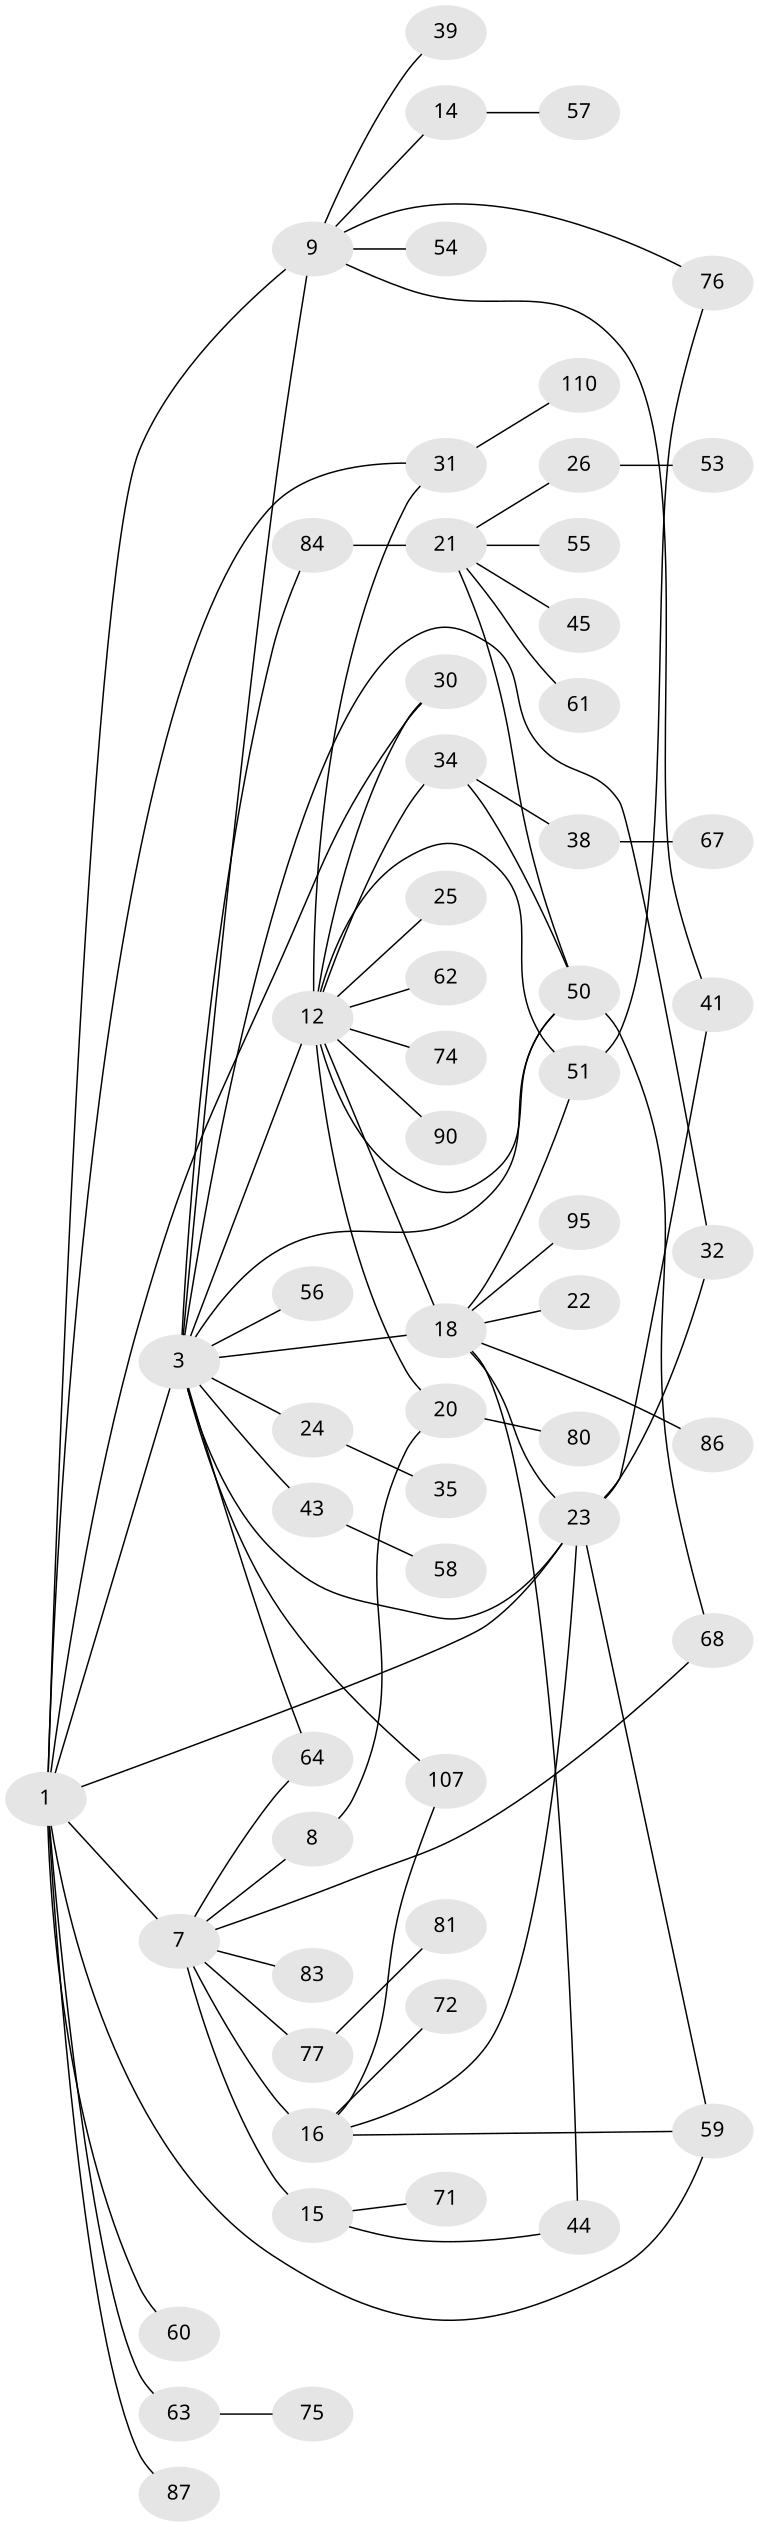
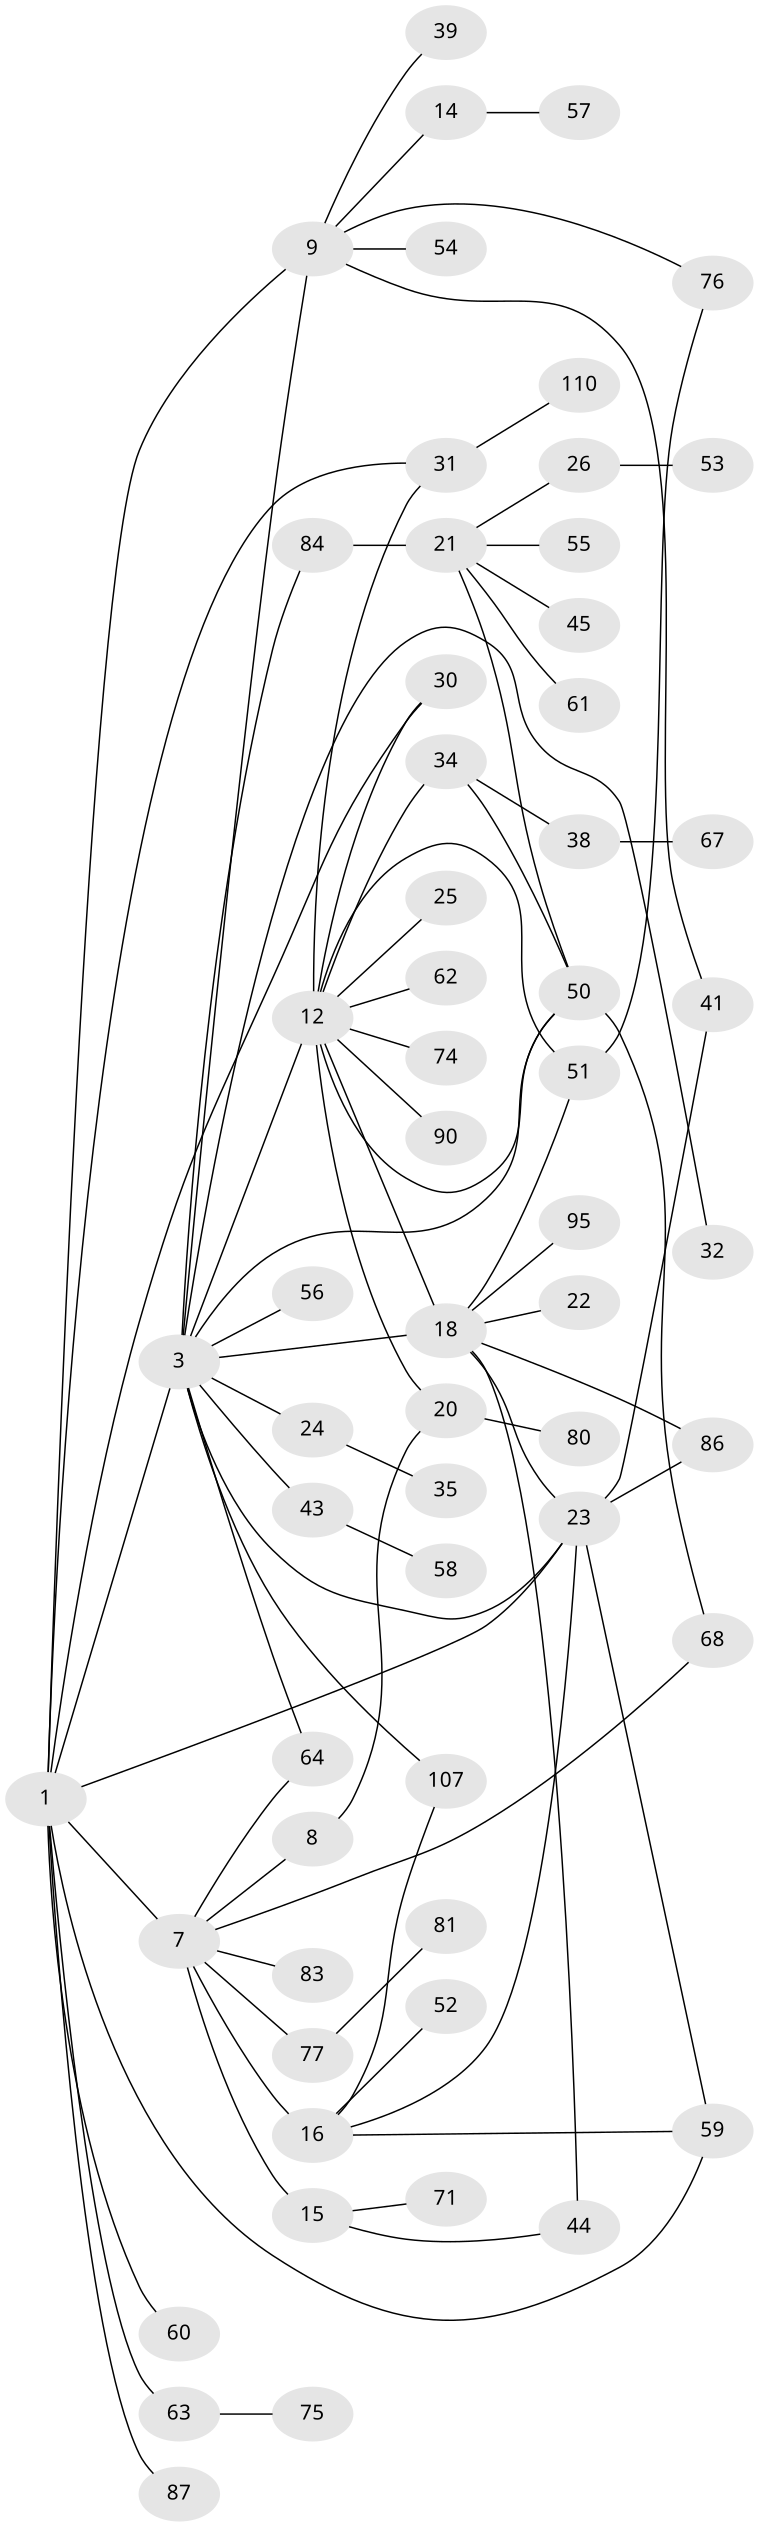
(673, 1371) -> (646, 1482)
(446, 2007) -> (446, 2007)
